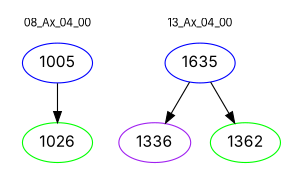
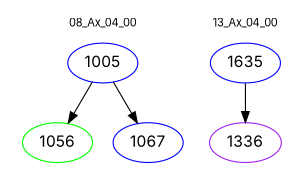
(57, 143) -> (57, 143)
none -> (148, 143)
(245, 143) -> none
